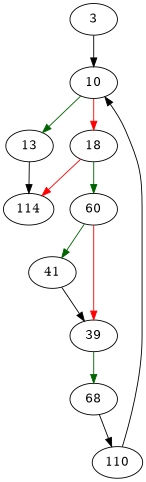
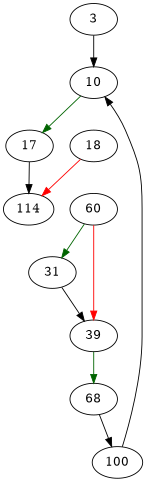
(94, 110) -> none
(30, 146) -> (30, 146)
(94, 173) -> none
(52, 273) -> (52, 273)
(117, 462) -> (117, 462)
